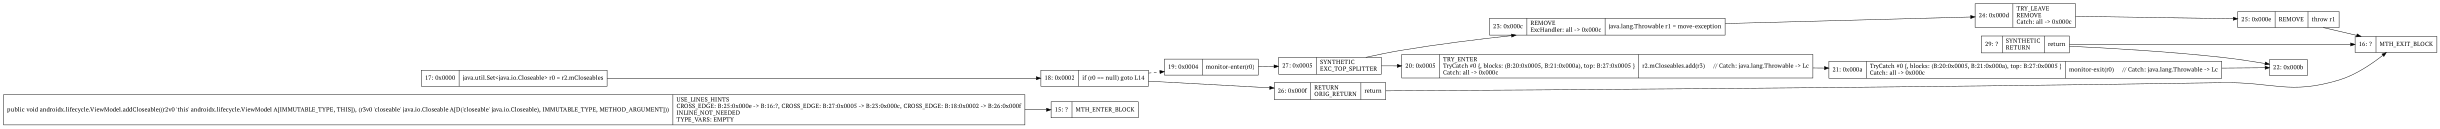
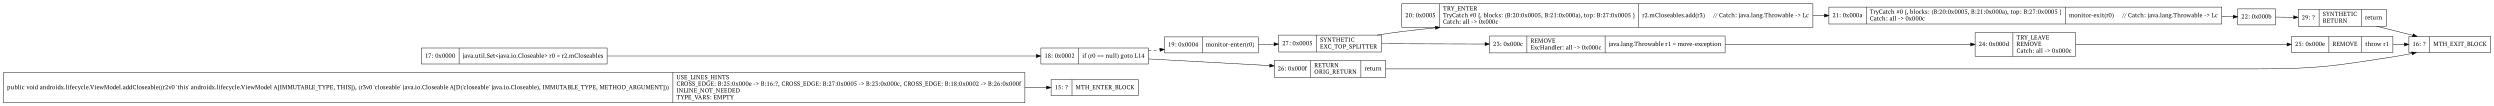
(2167, 52) -> (2285, 17)
